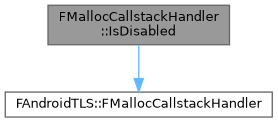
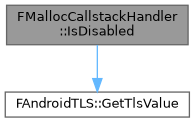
(139, 105) -> (97, 105)
